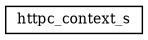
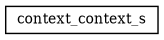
(74, 20) -> (82, 20)
